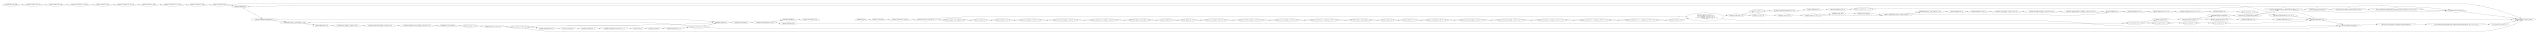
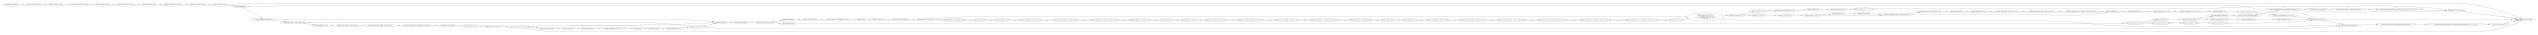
none -> (837, 20)
